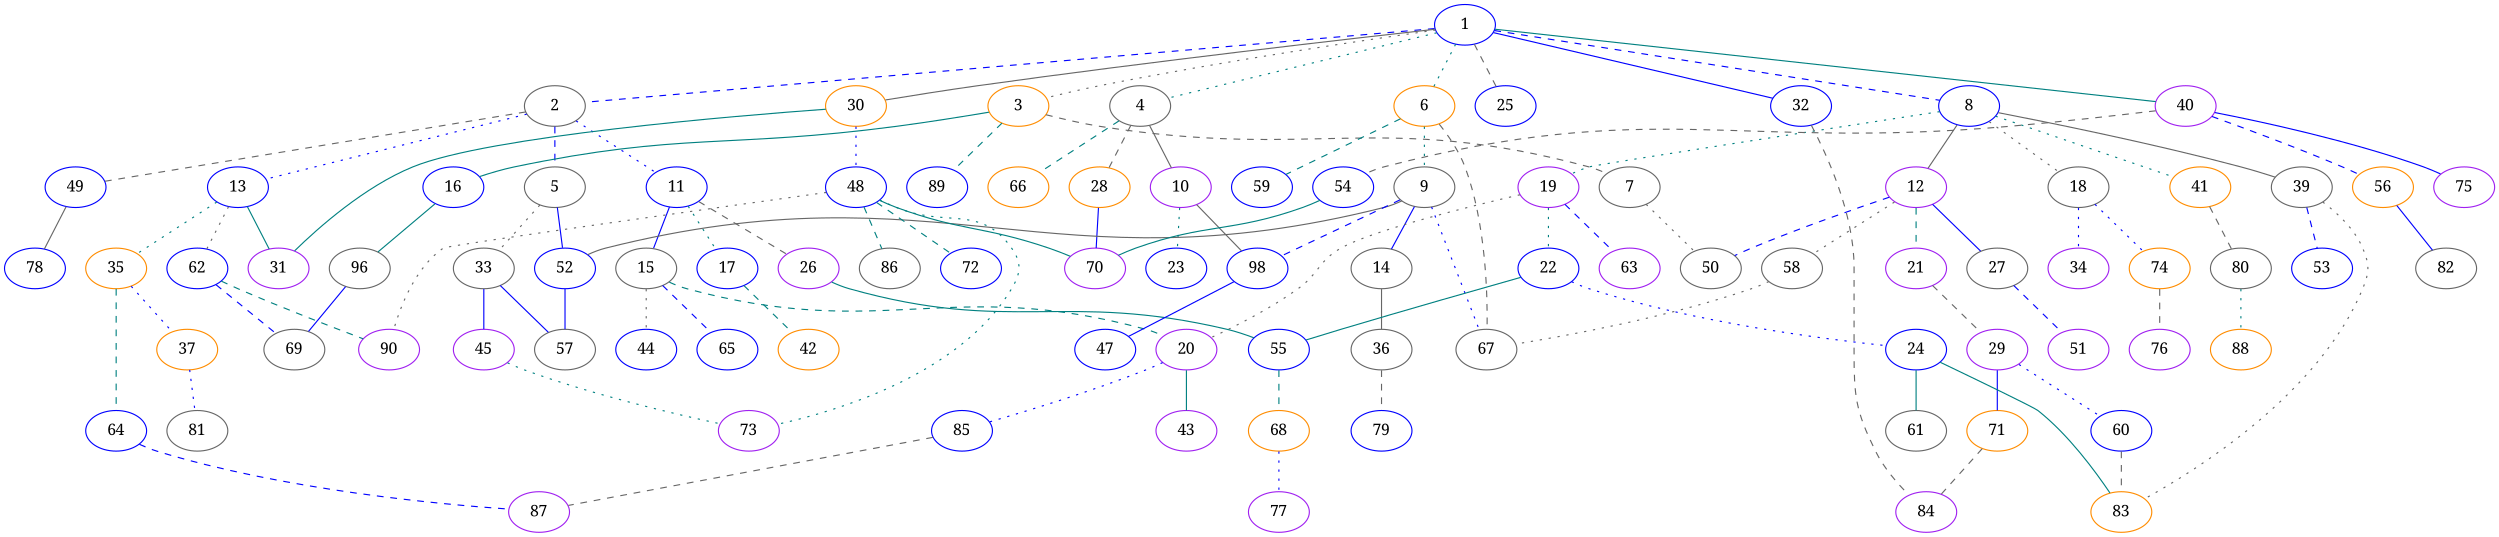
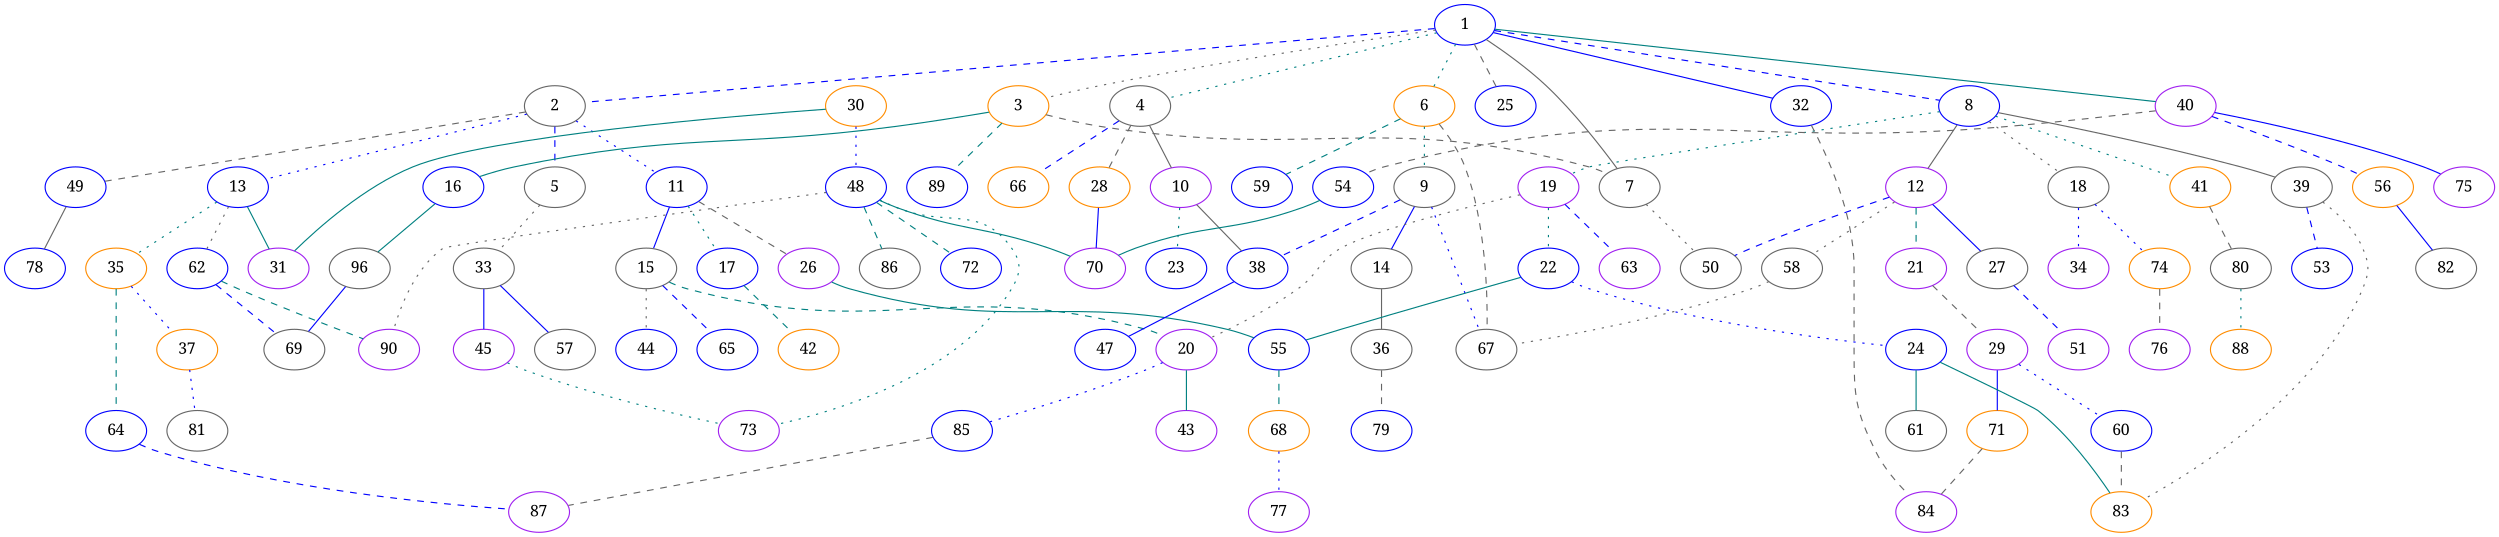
(1160, 62) -> (1558, 98)
(1079, 147) -> (1079, 147)
(565, 268) -> none
(1257, 268) -> (1257, 268)
